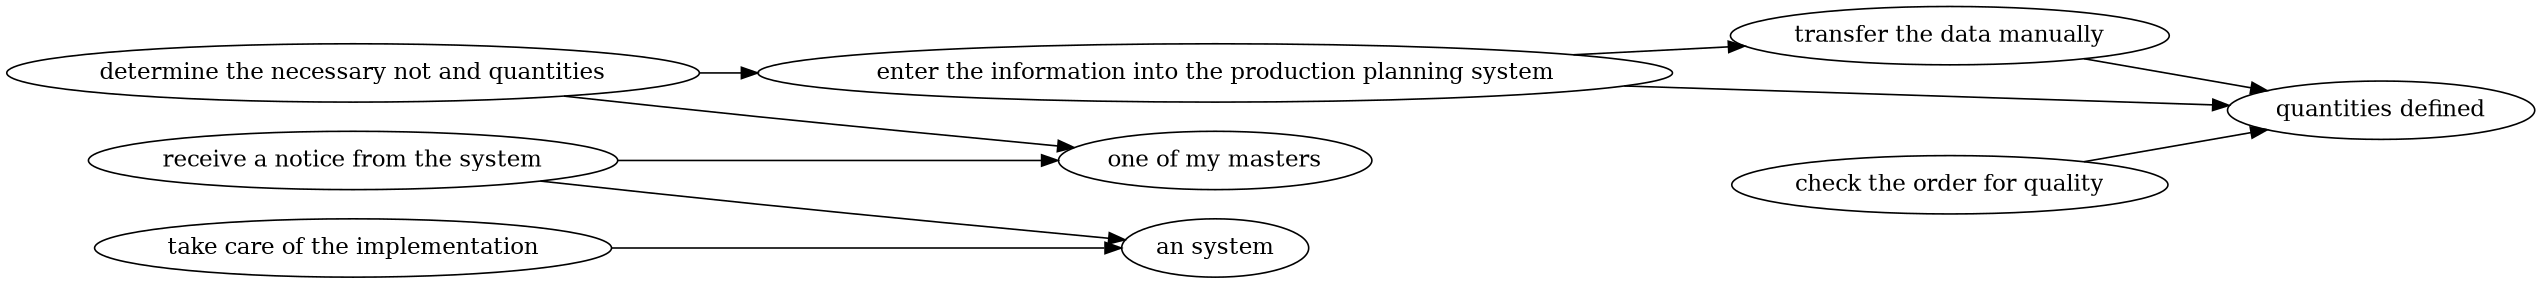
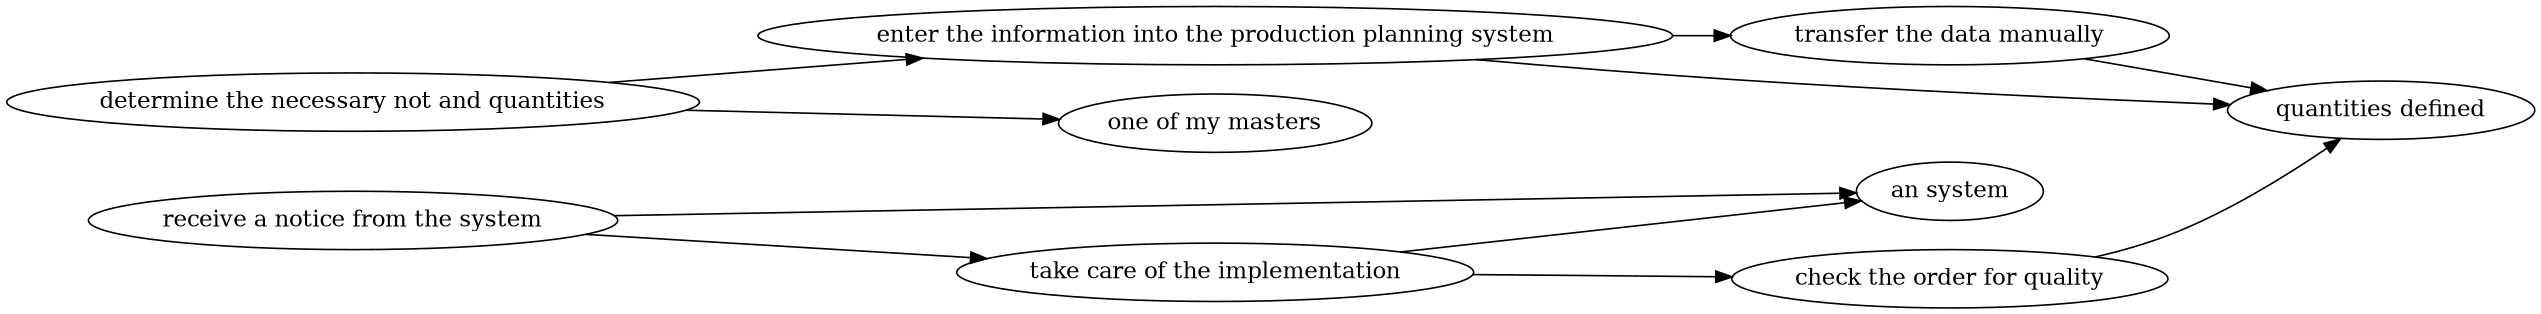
(829, 160) -> (778, 246)
none -> (1594, 276)
